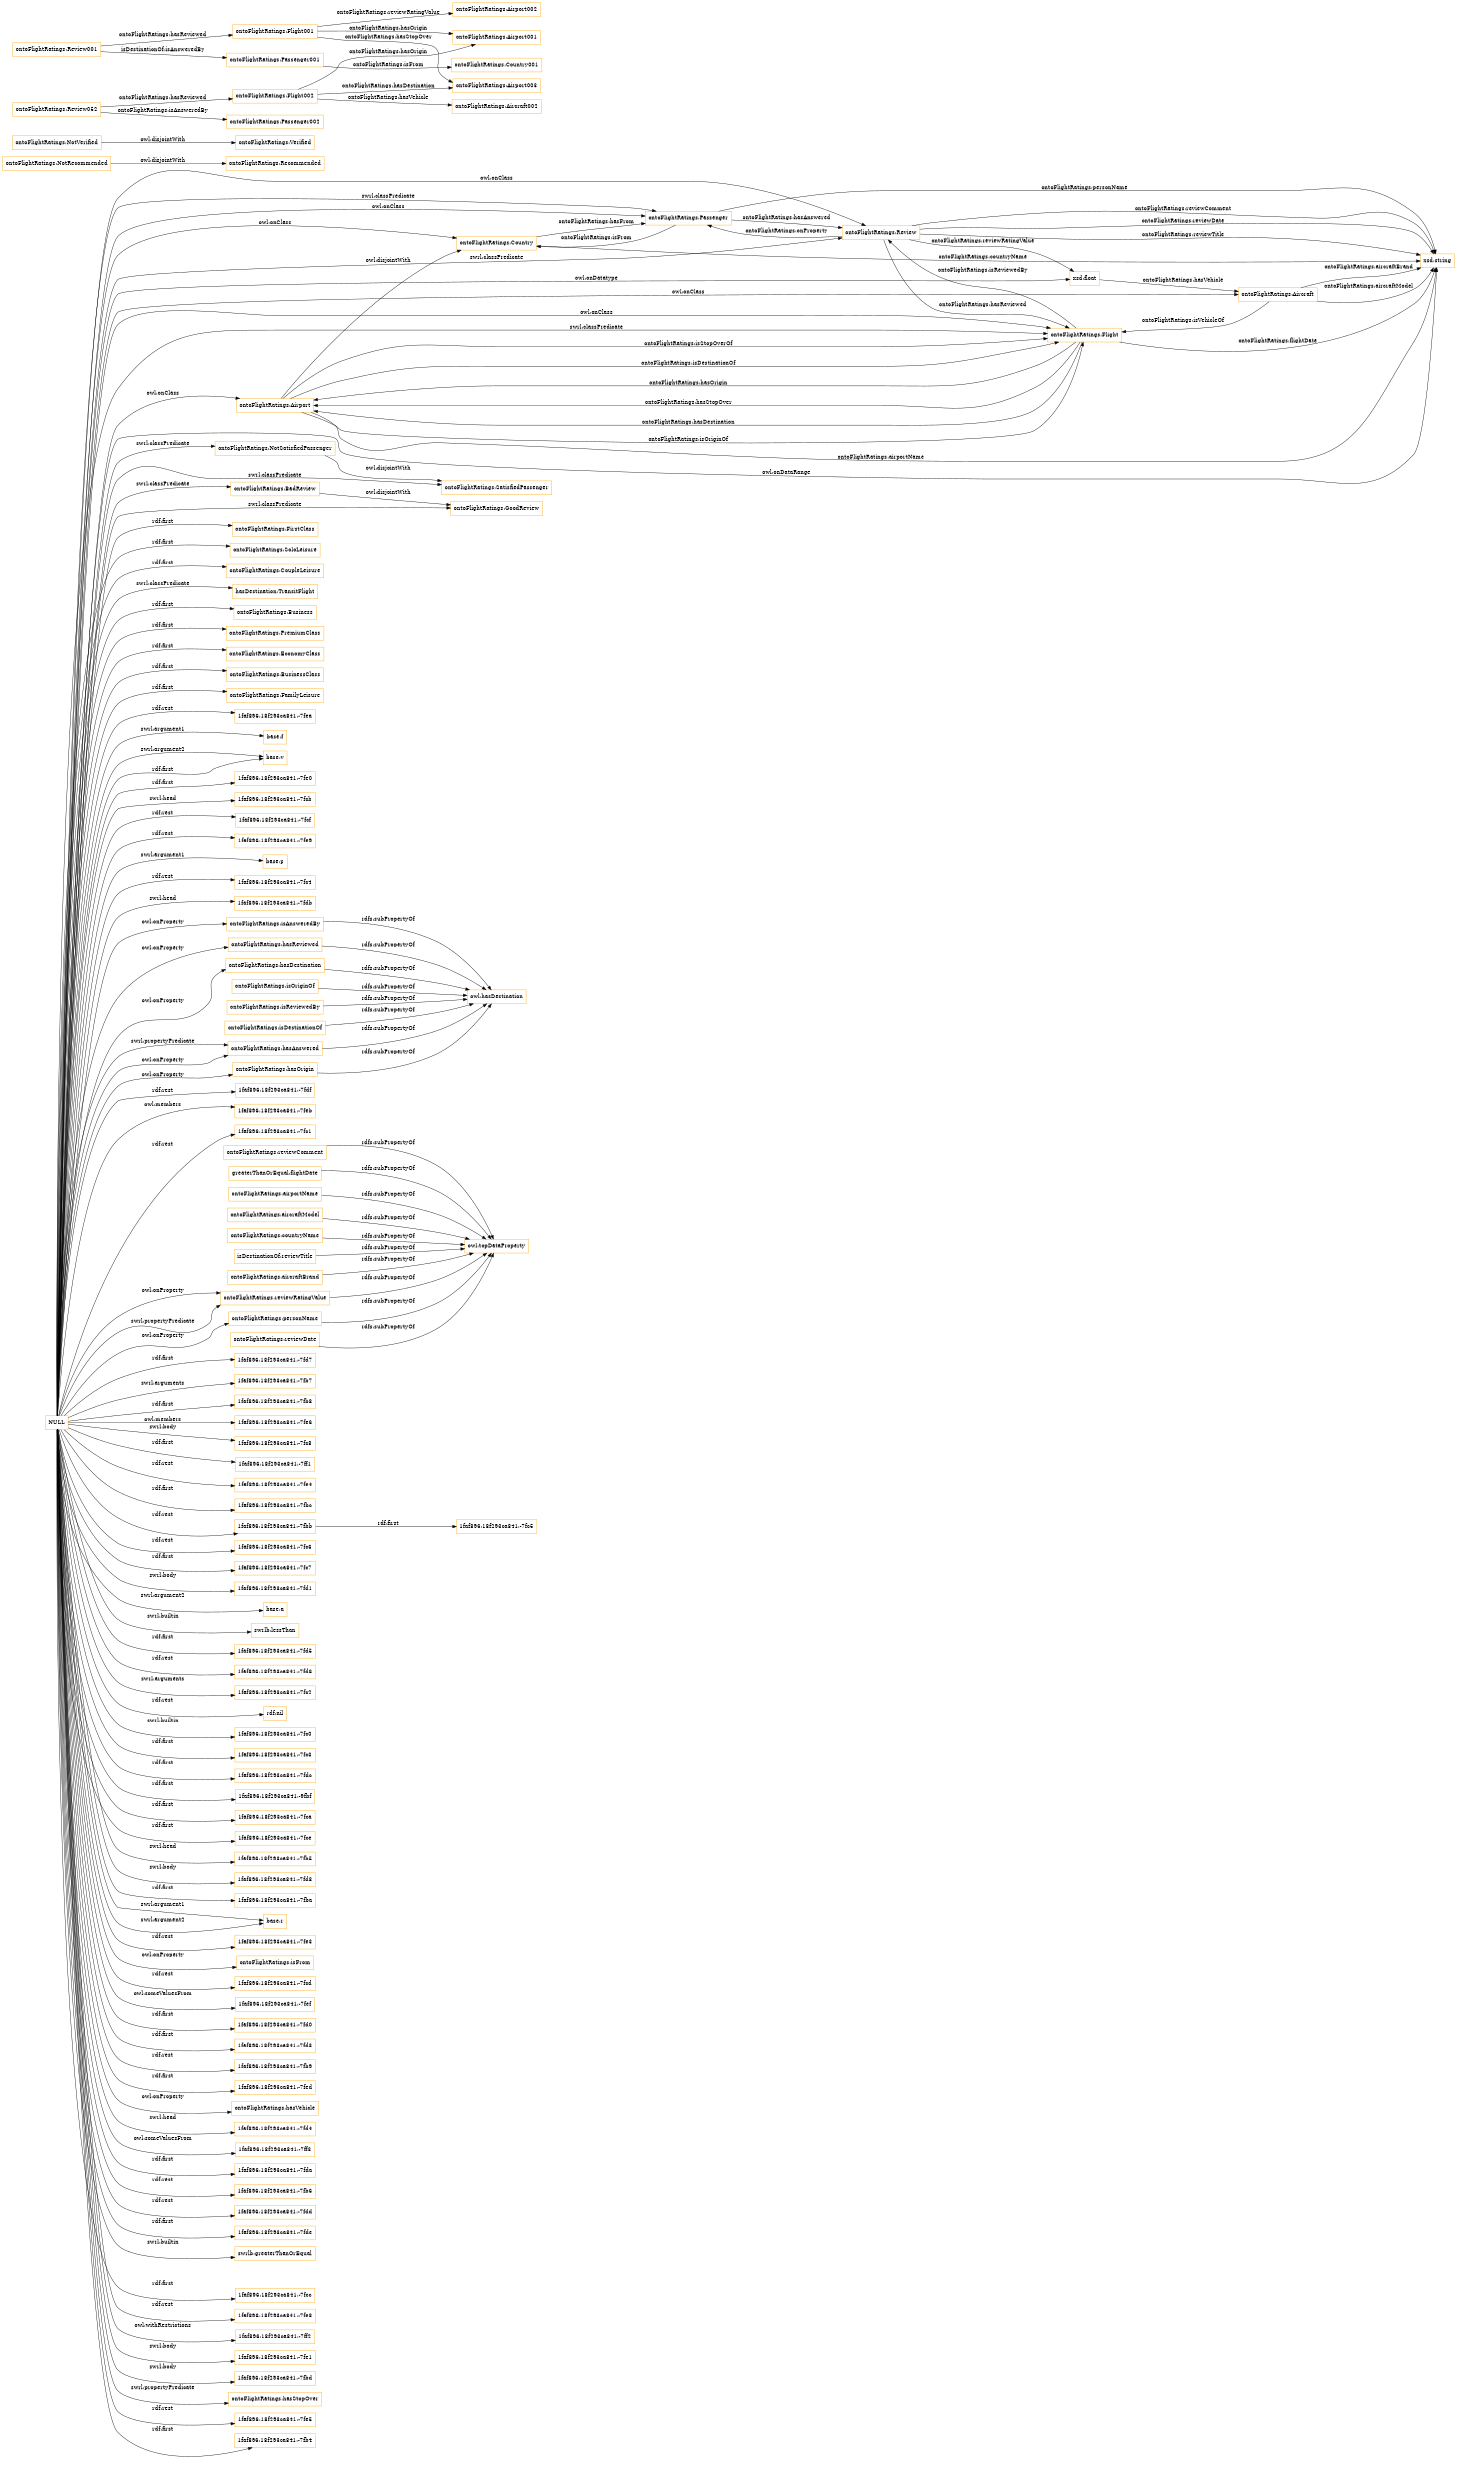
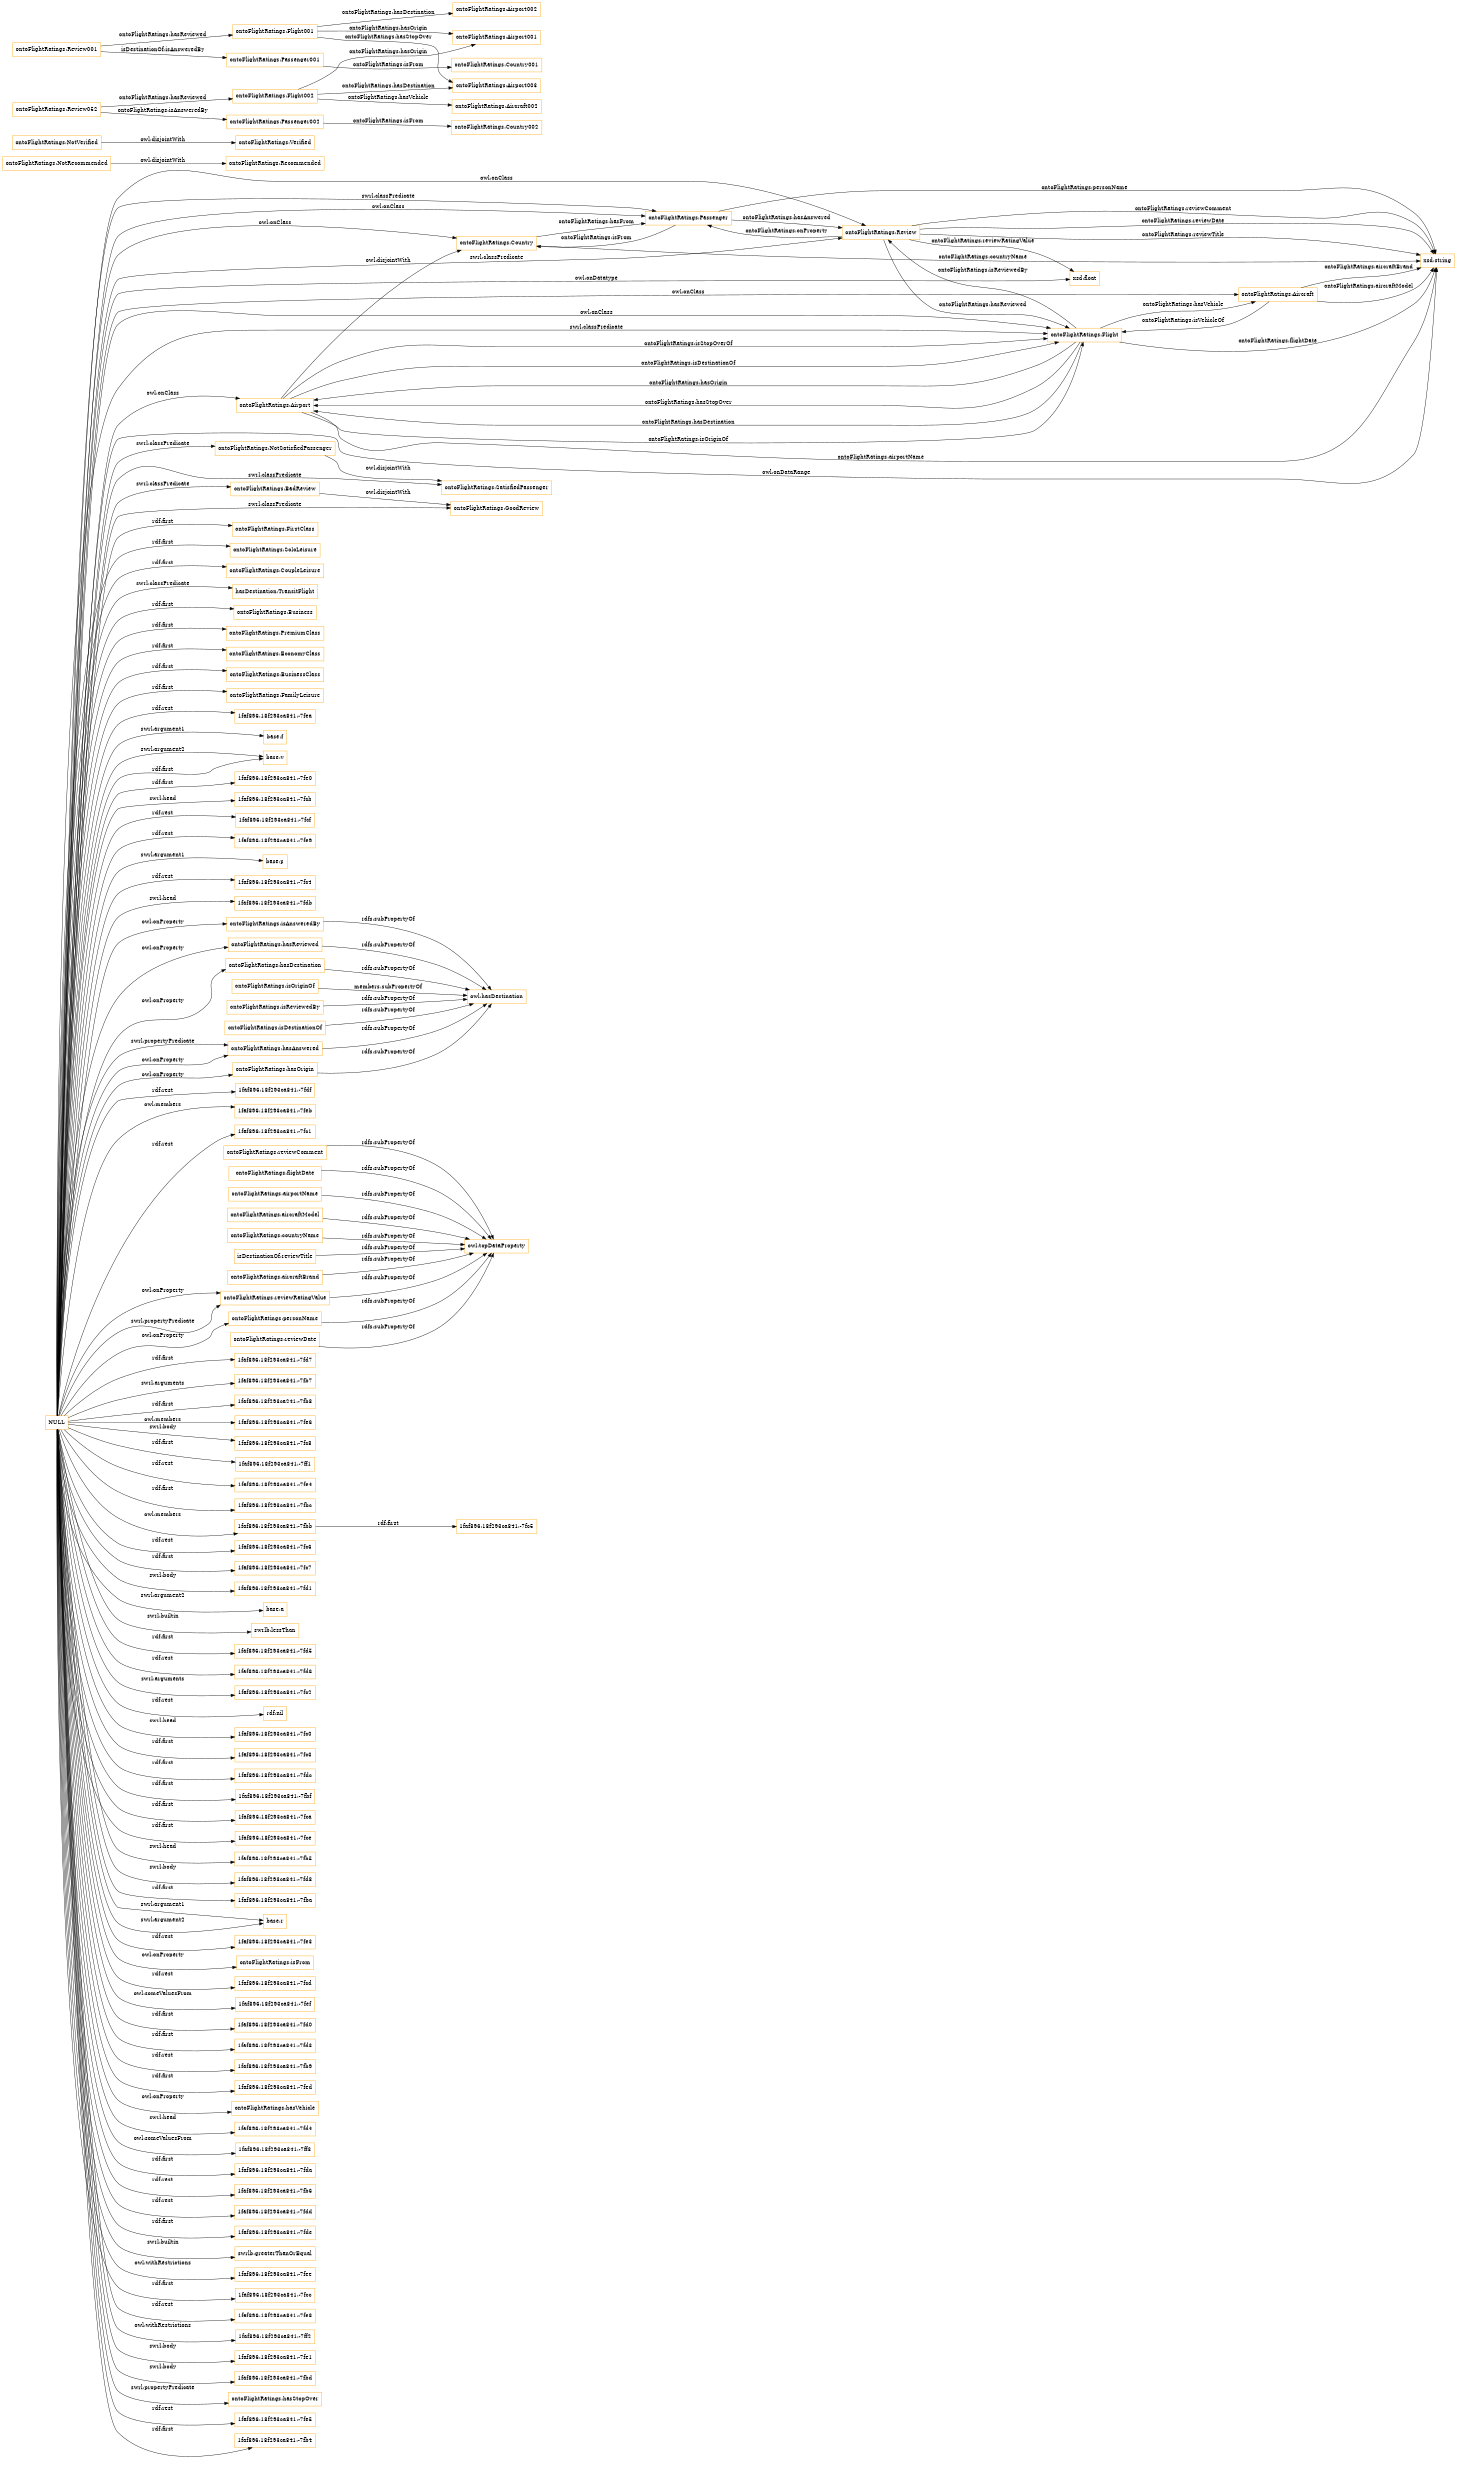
(388, 13) -> (388, 13)
none -> (497, 127)
(1167, 285) -> (1175, 311)
(388, 987) -> (388, 987)
(275, 1173) -> (275, 1173)
(275, 1402) -> (275, 1402)
(163, 1515) -> (163, 1515)
(163, 1721) -> (163, 1721)
(275, 1797) -> (275, 1797)
none -> (275, 2274)
